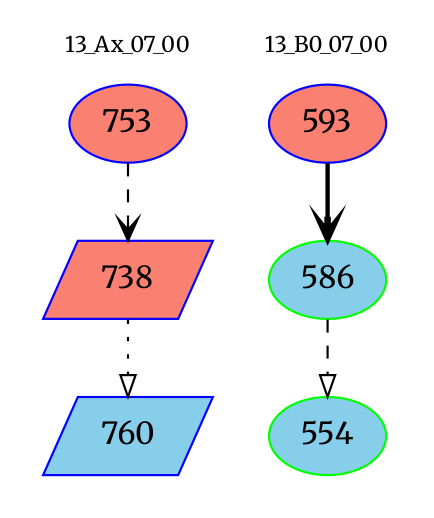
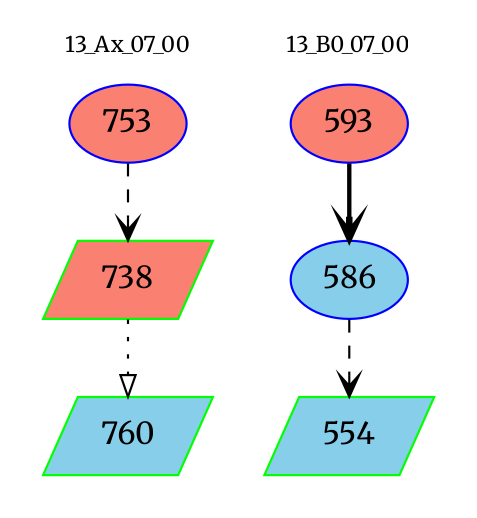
(128, 280) -> (128, 280)
(328, 280) -> (349, 280)
(328, 347) -> (349, 347)
(128, 436) -> (128, 436)
(328, 436) -> (349, 436)
